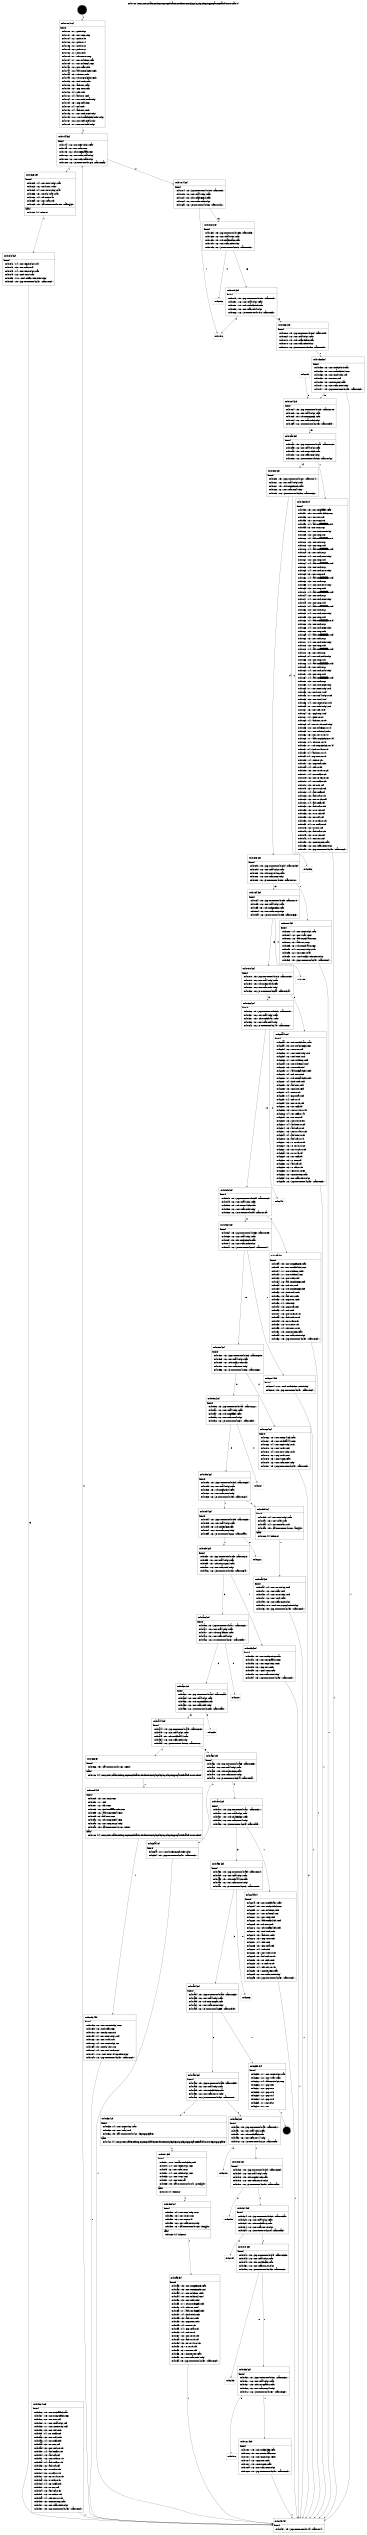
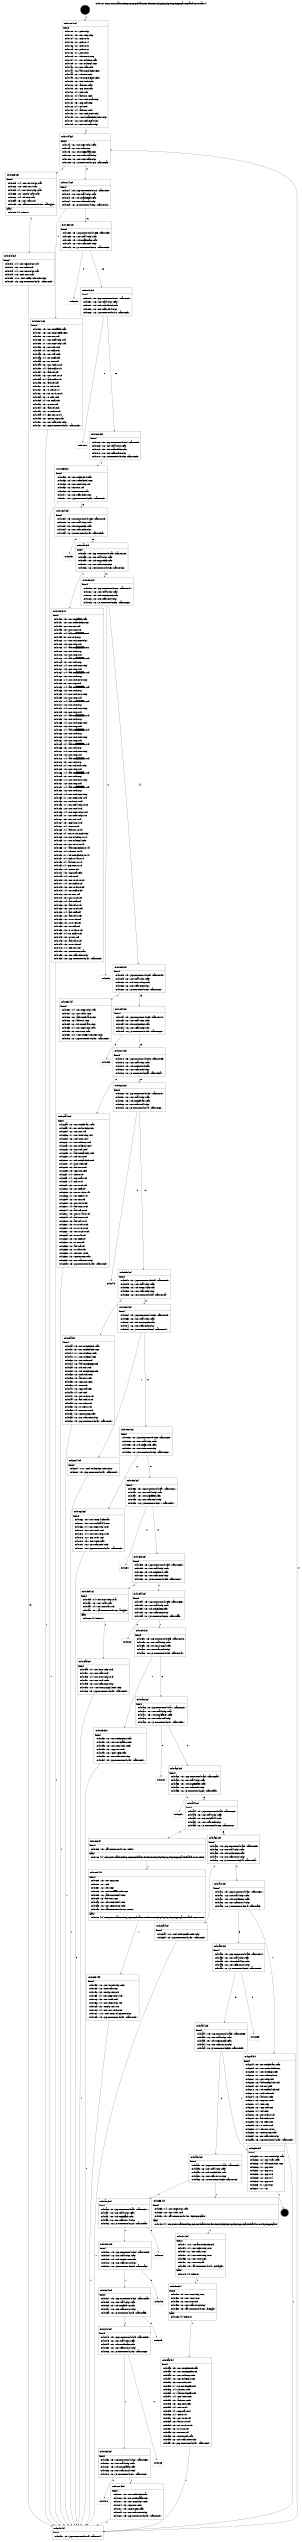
(204, 271) -> (56, 261)
(306, 388) -> (73, 545)
(328, 1741) -> none
